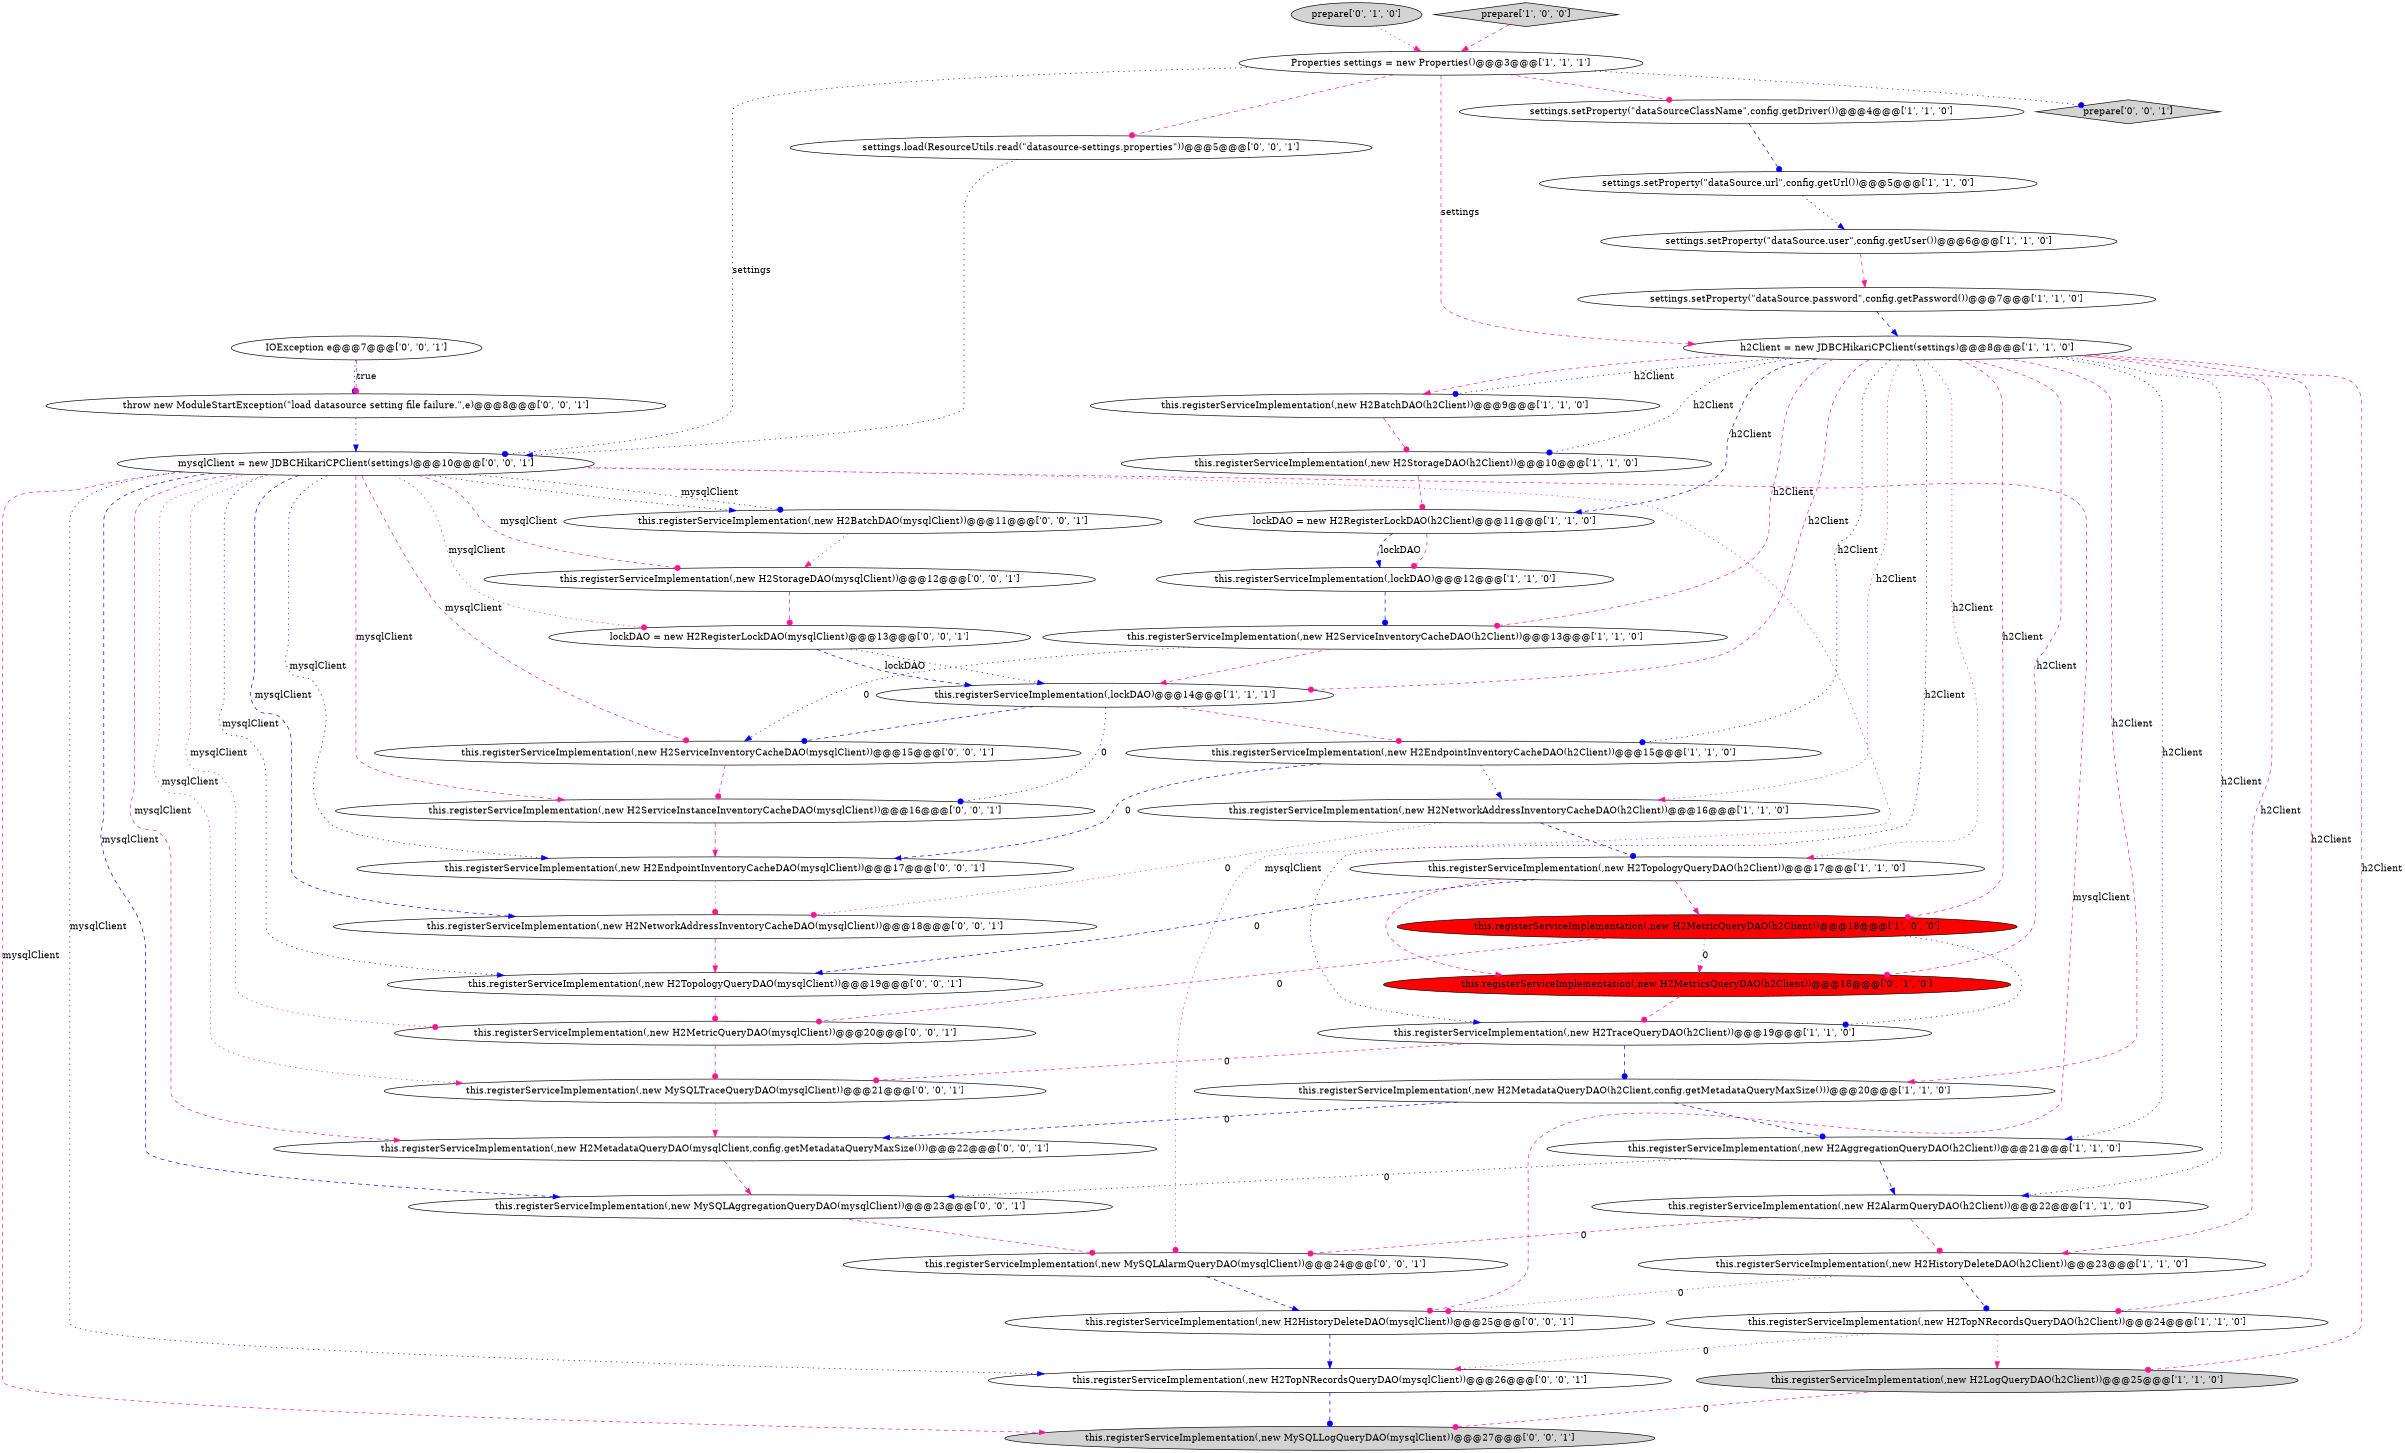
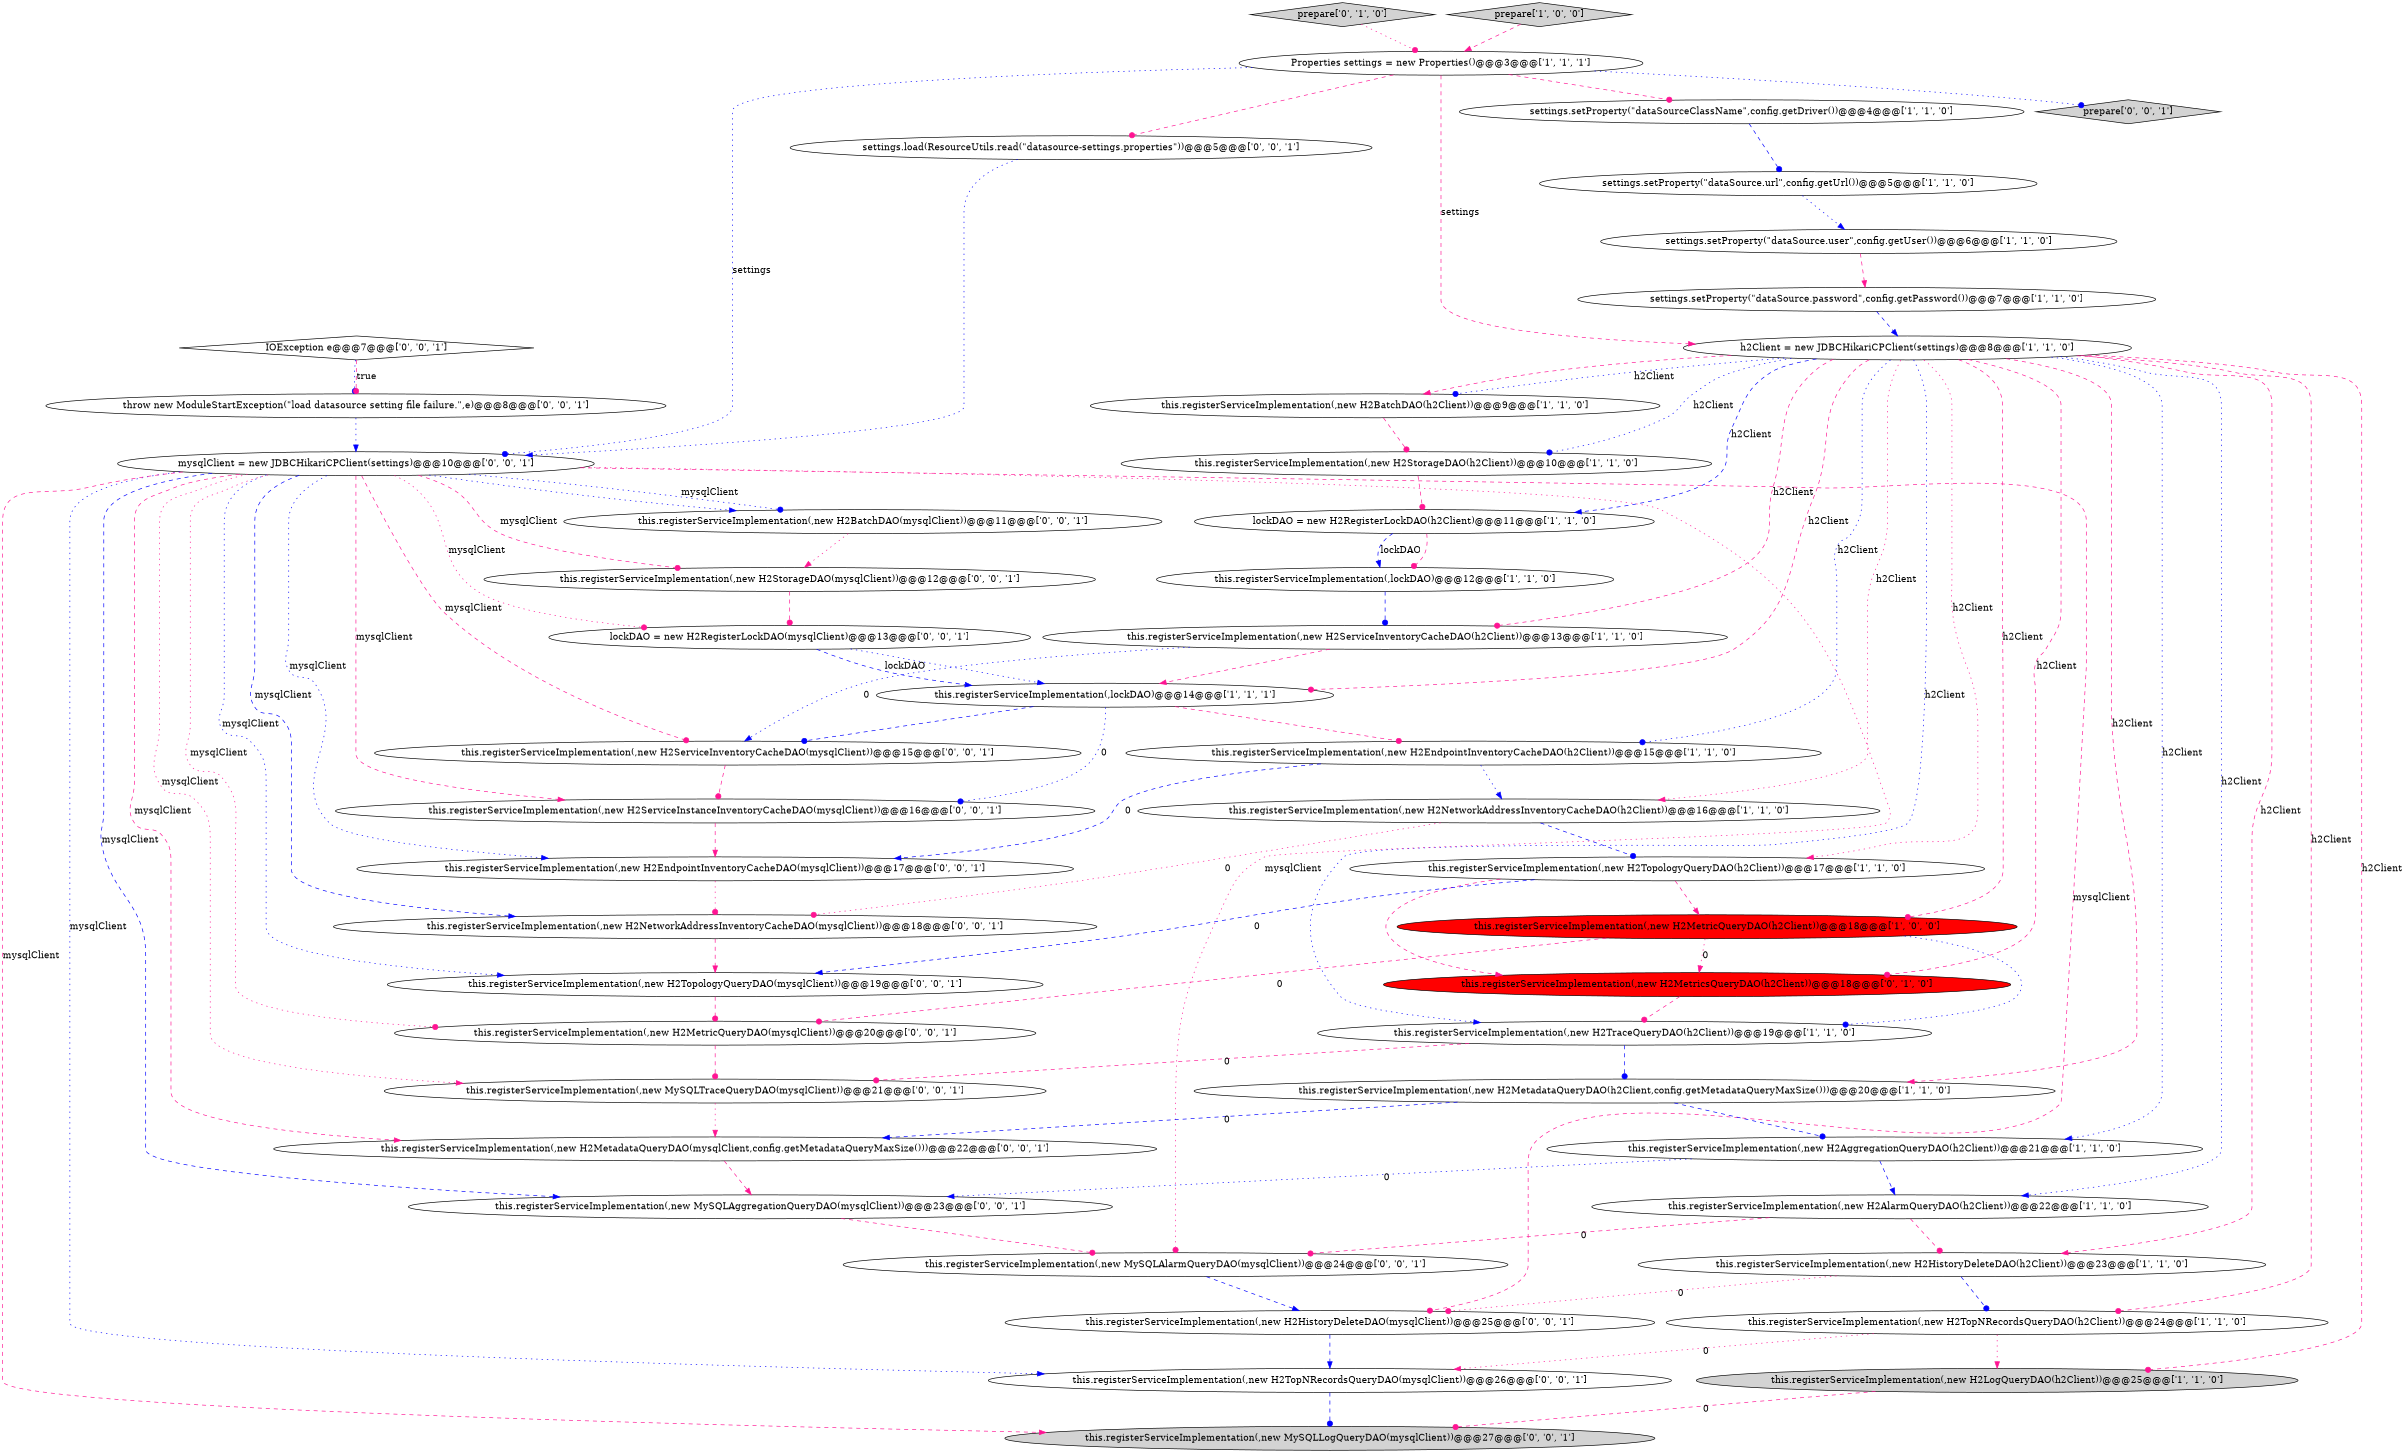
(1357, 15) -> (1343, 15)
(1395, 37) -> (1387, 37)
(357, 348) -> (357, 348)
